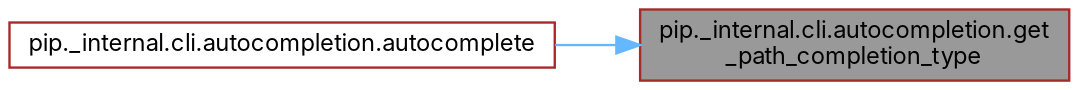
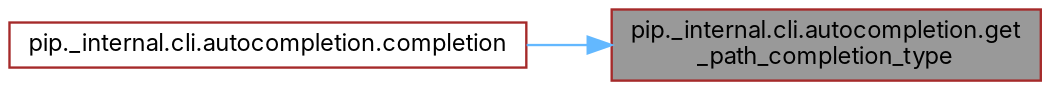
(282, 45) -> (268, 45)
